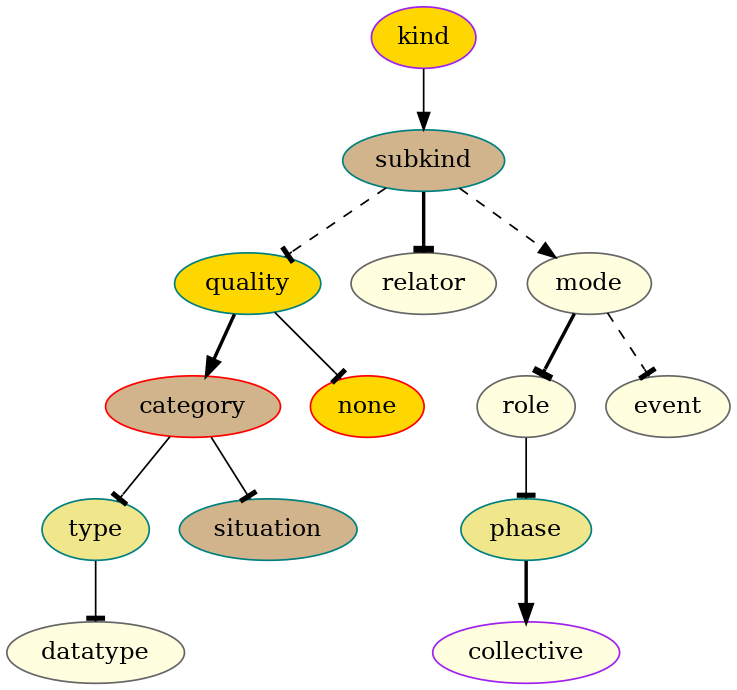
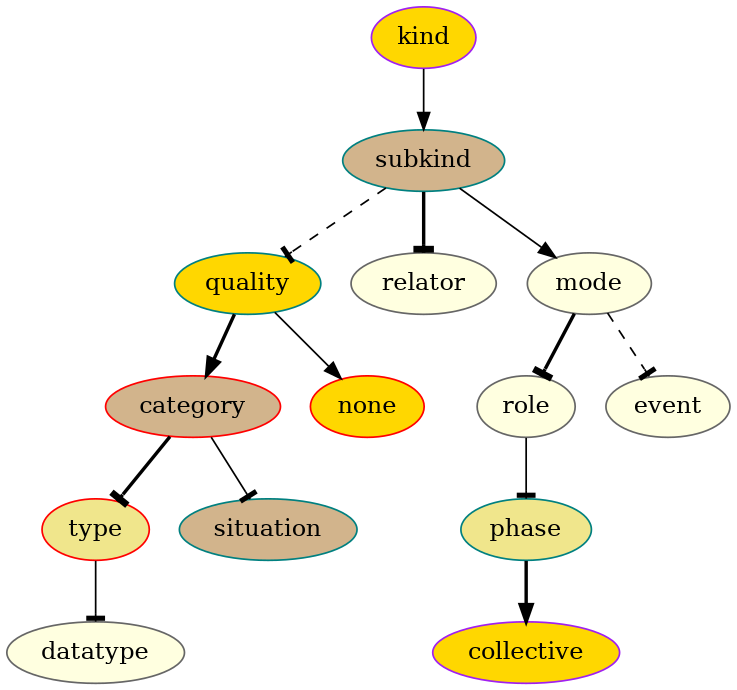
(501, 218) -> (501, 218)
(305, 342) -> (302, 339)
(146, 466) -> (146, 466)
(96, 530) -> (96, 530)
(526, 653) -> (526, 653)
